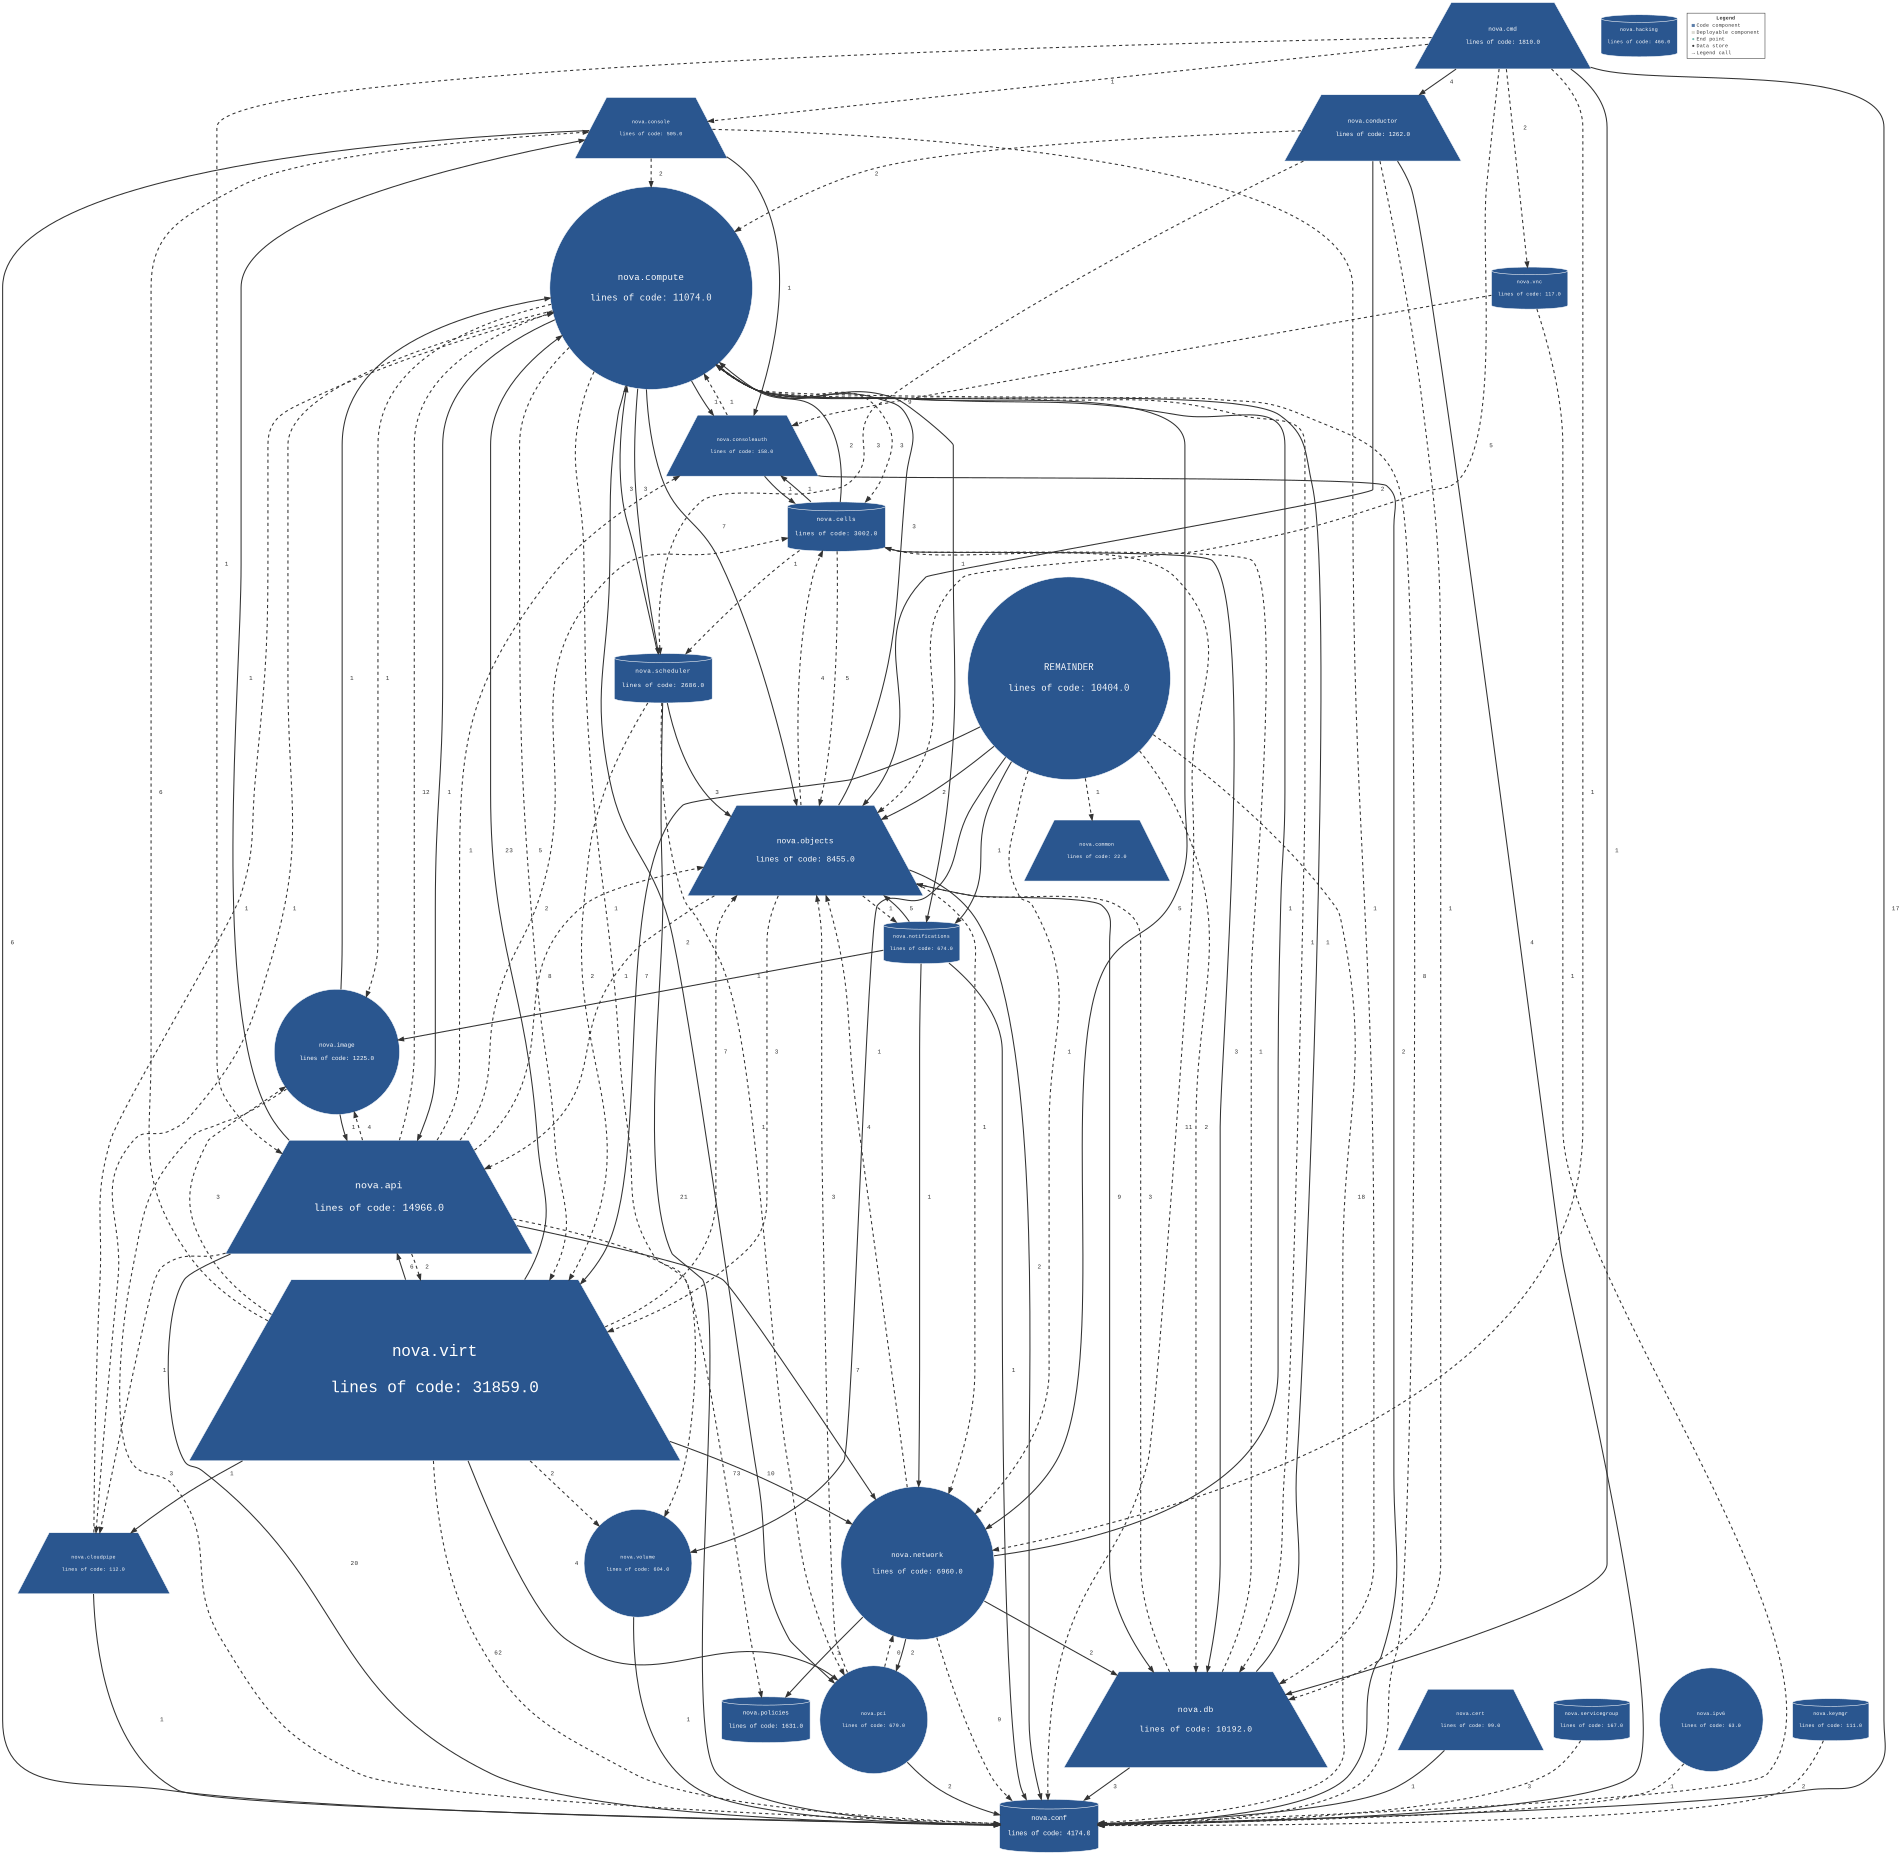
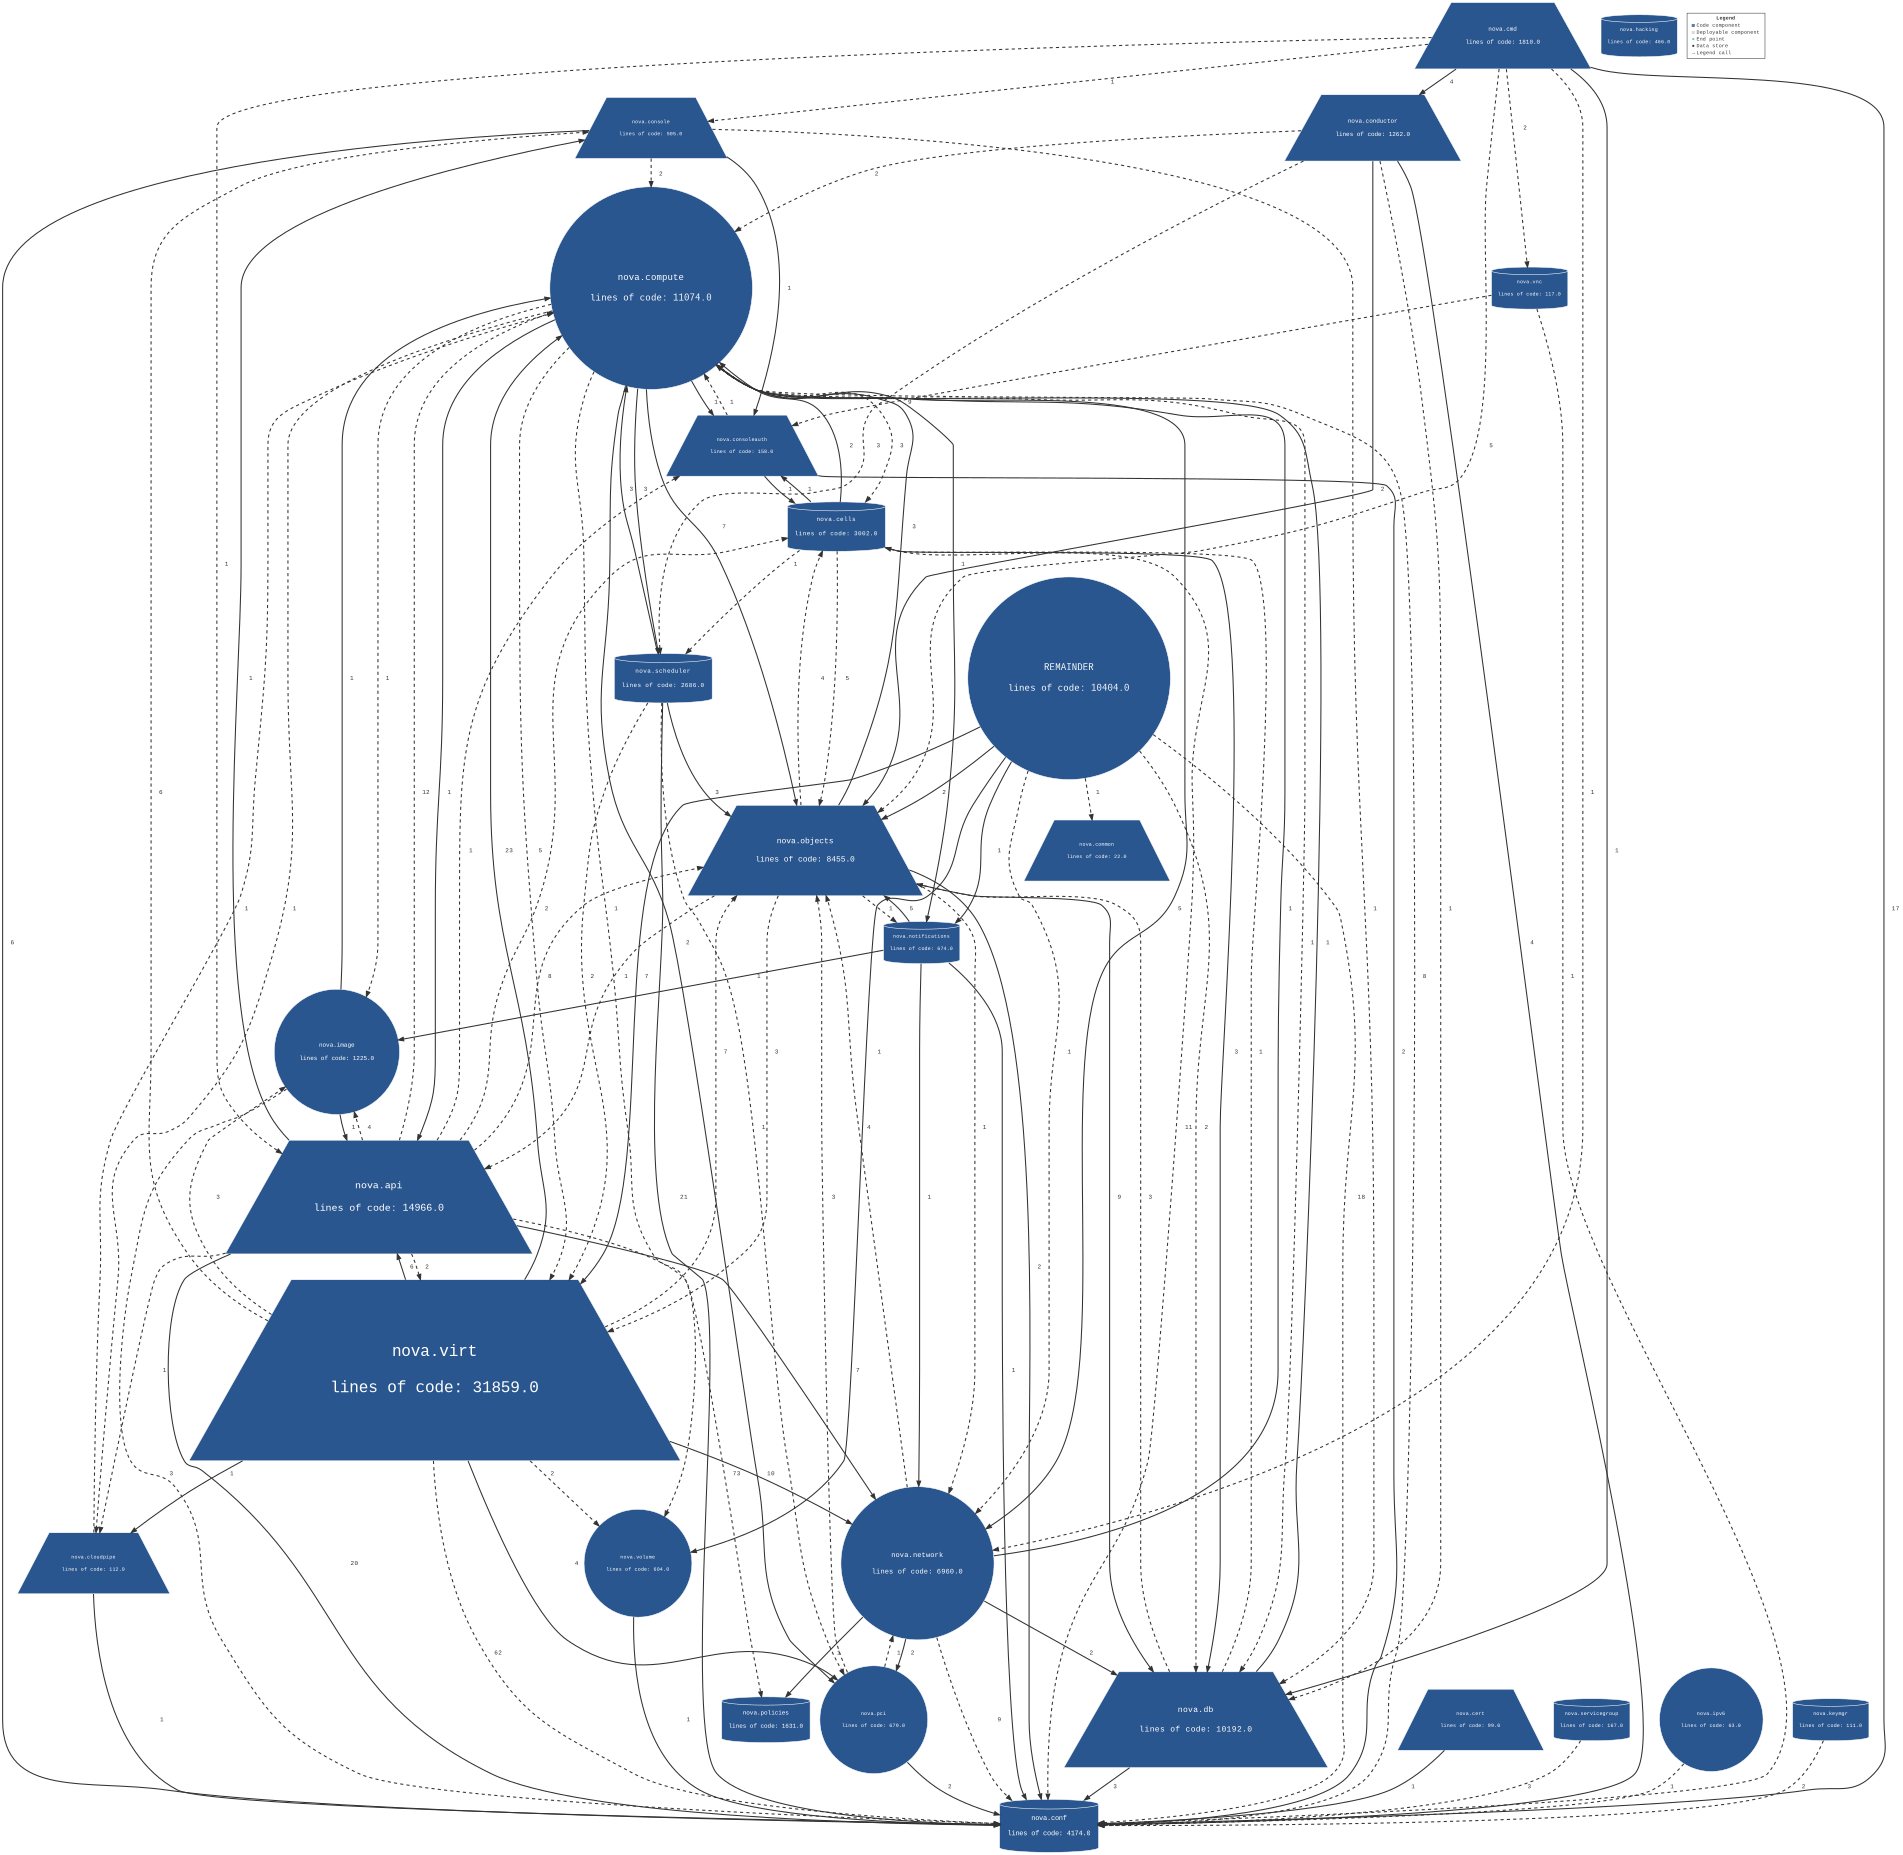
(895, 1653) -> (895, 1653)
